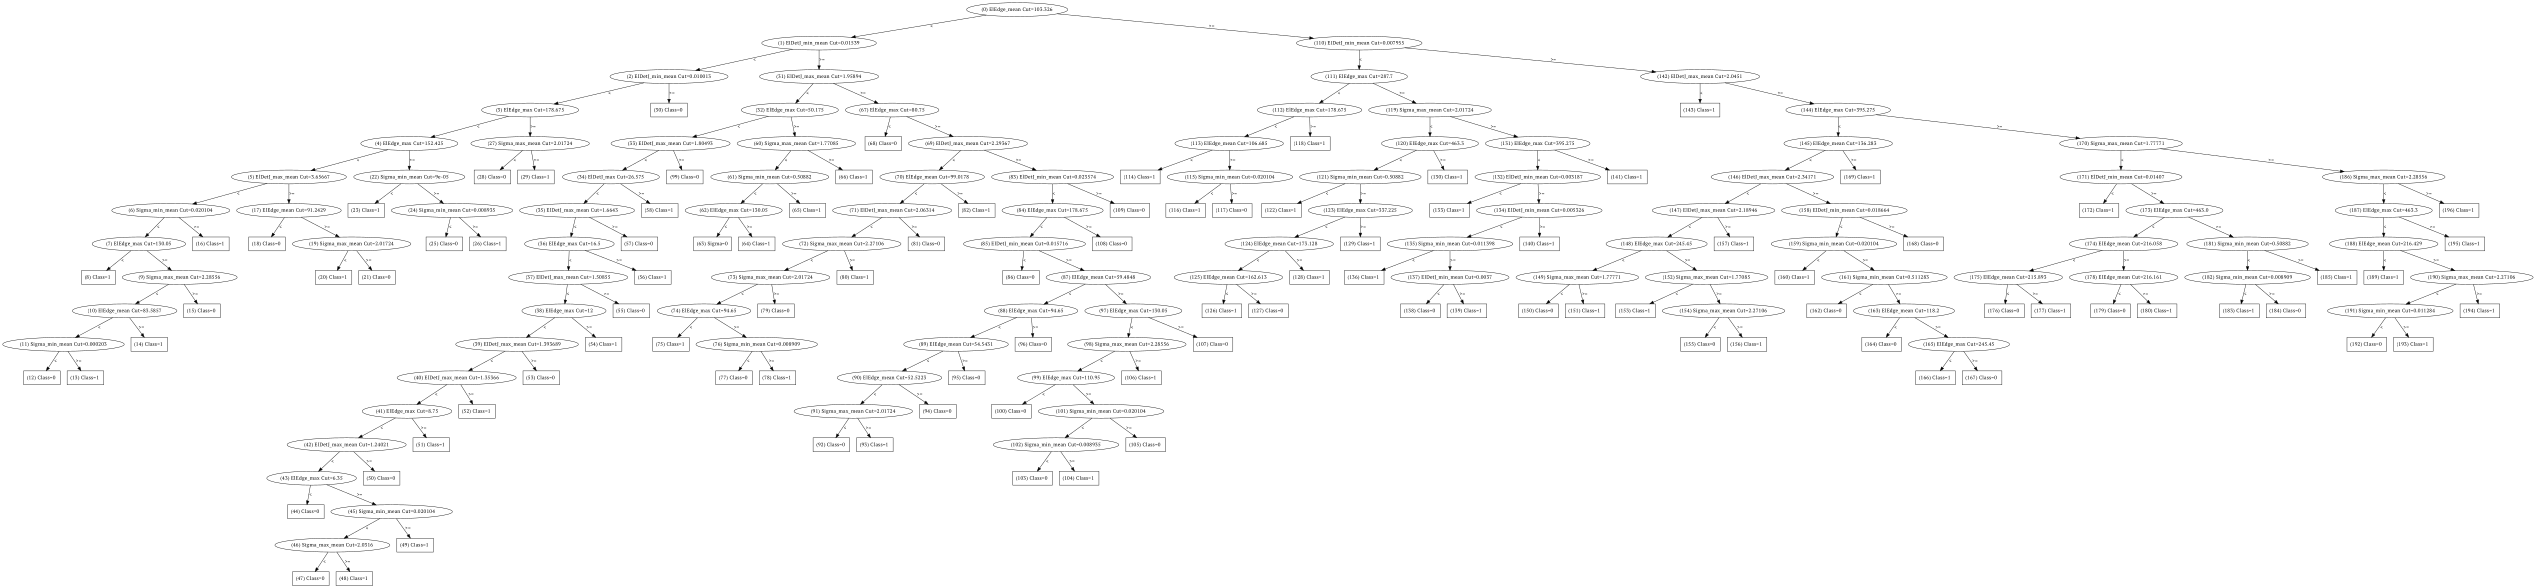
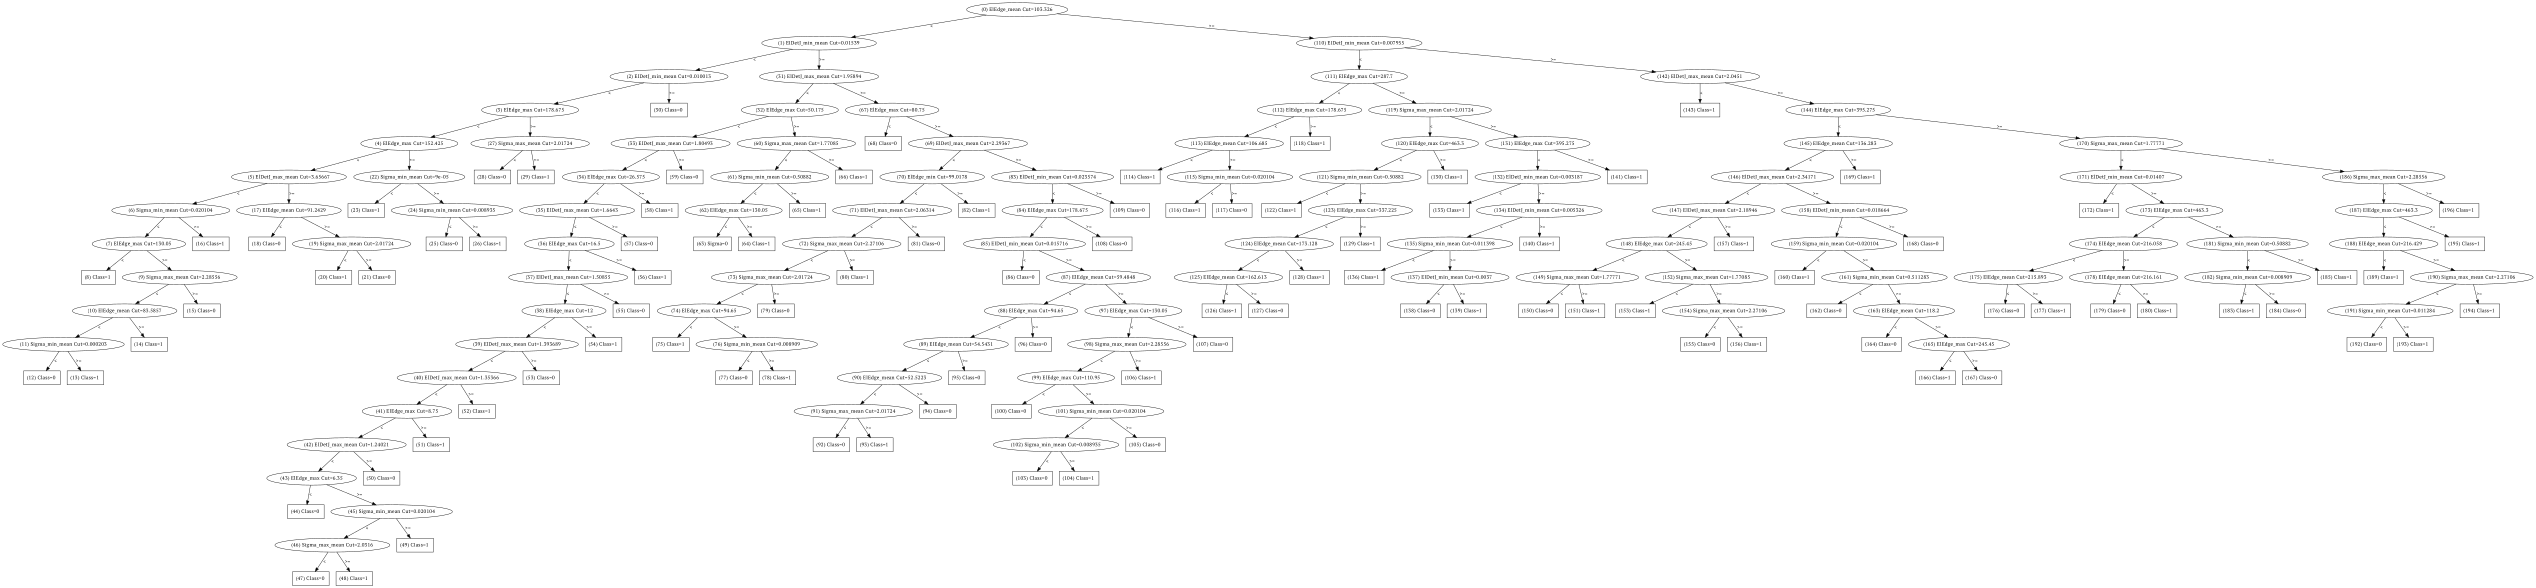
(611, 177) -> (611, 177)
(685, 177) -> (685, 177)
(932, 177) -> (932, 177)
(2174, 210) -> (2174, 210)
